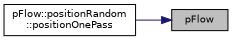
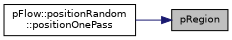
(200, 20) -> (200, 20)
